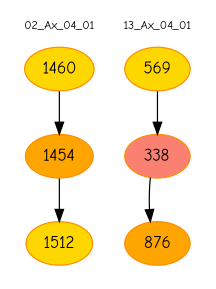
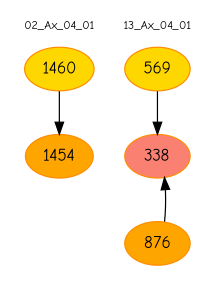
(149, 194) -> (166, 206)
(59, 243) -> none
